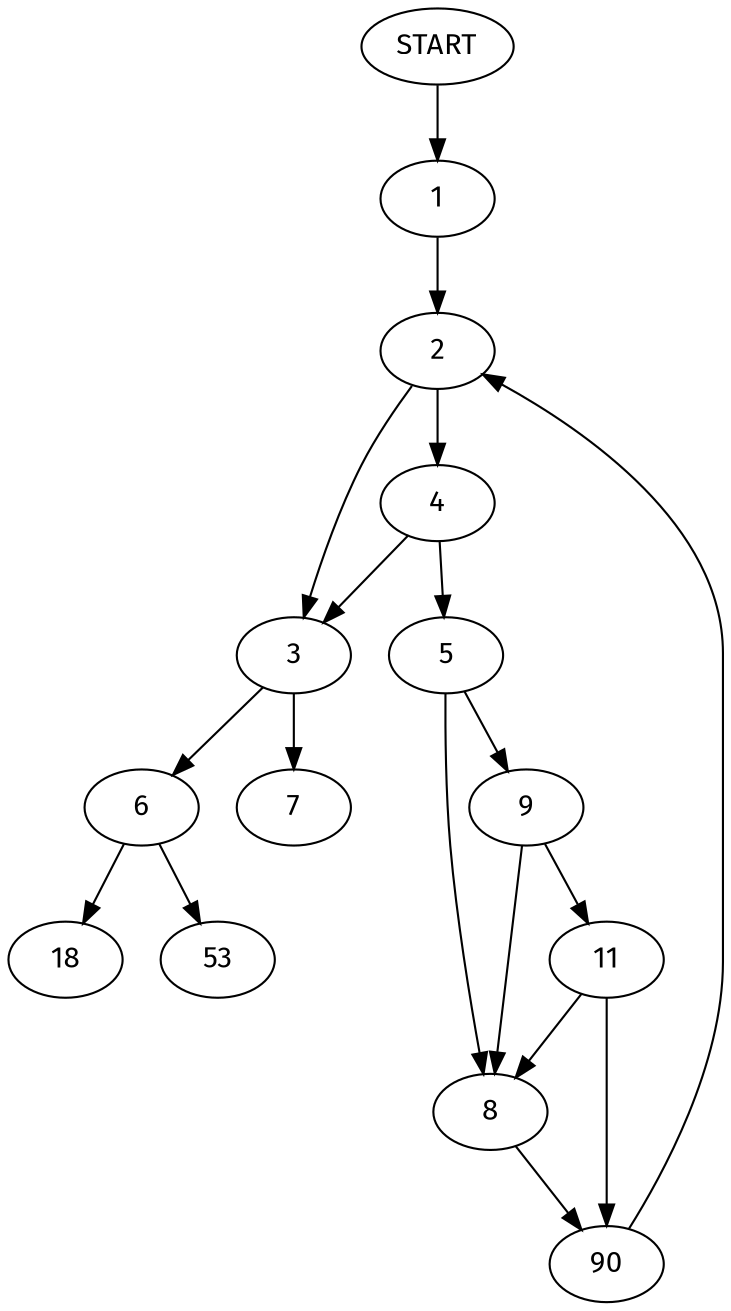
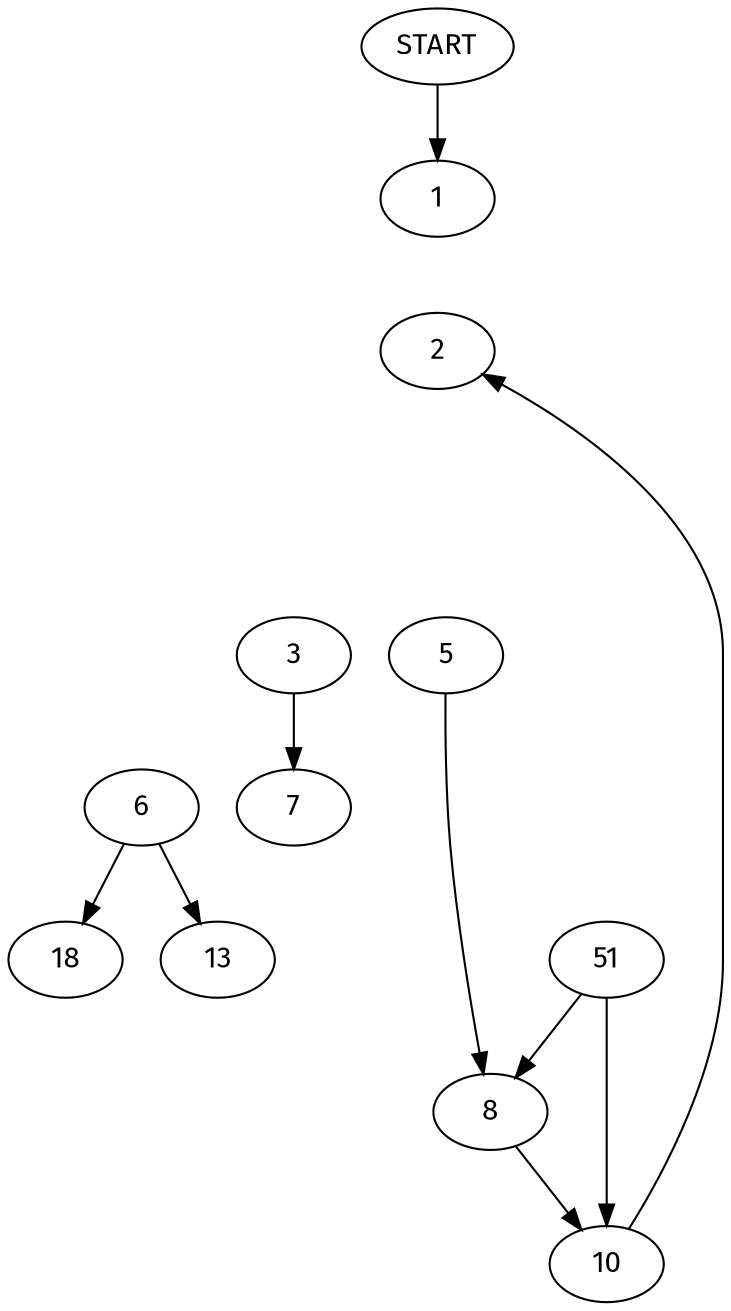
(438, 264) -> none
(351, 487) -> none
(438, 503) -> none
(226, 724) -> none
(526, 808) -> none
(218, 960) -> (218, 960)
(607, 960) -> (607, 960)
(607, 1264) -> (607, 1264)
